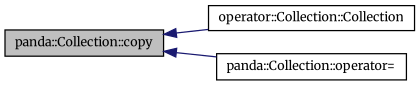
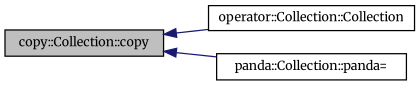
(84, 43) -> (84, 43)
(312, 67) -> (312, 67)
